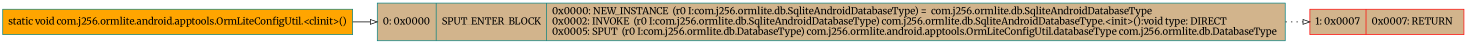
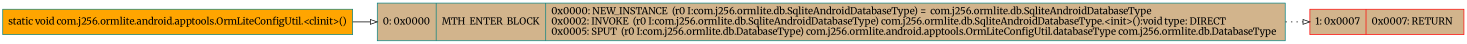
(491, 22) -> (491, 22)
